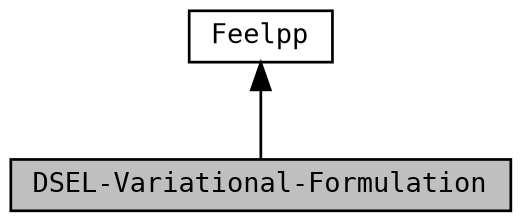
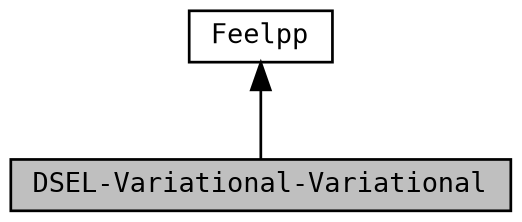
(261, 185) -> (261, 185)
